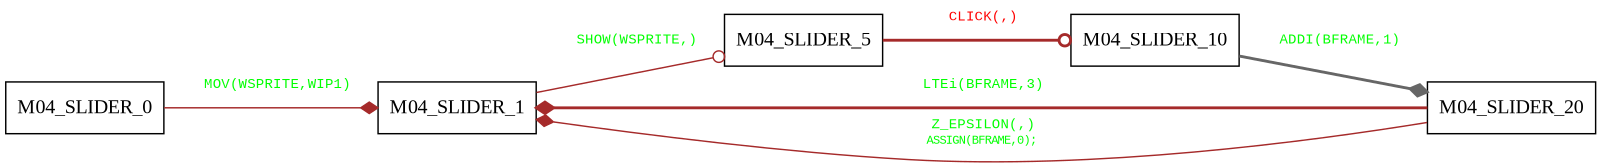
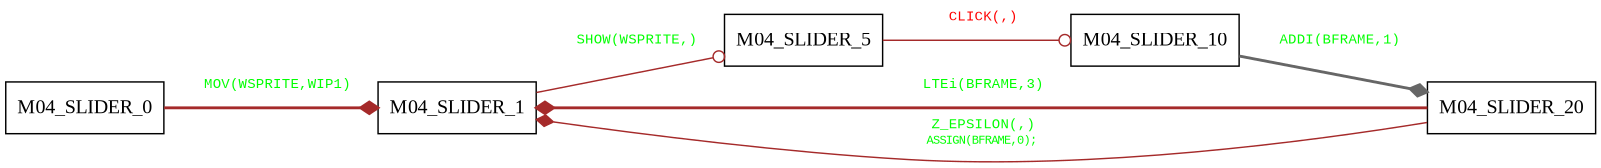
(971, 40) -> (971, 40)
(262, 108) -> (262, 108)
